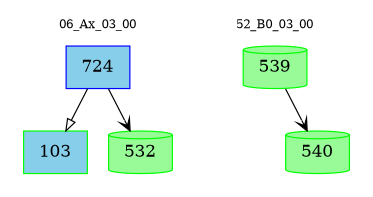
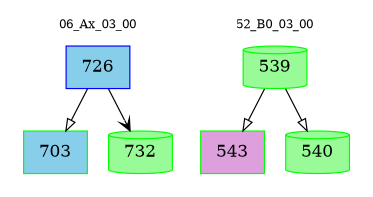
(98, 67) -> (98, 67)
(294, 105) -> (294, 105)
(55, 152) -> (55, 152)
(140, 152) -> (140, 152)
none -> (233, 152)
